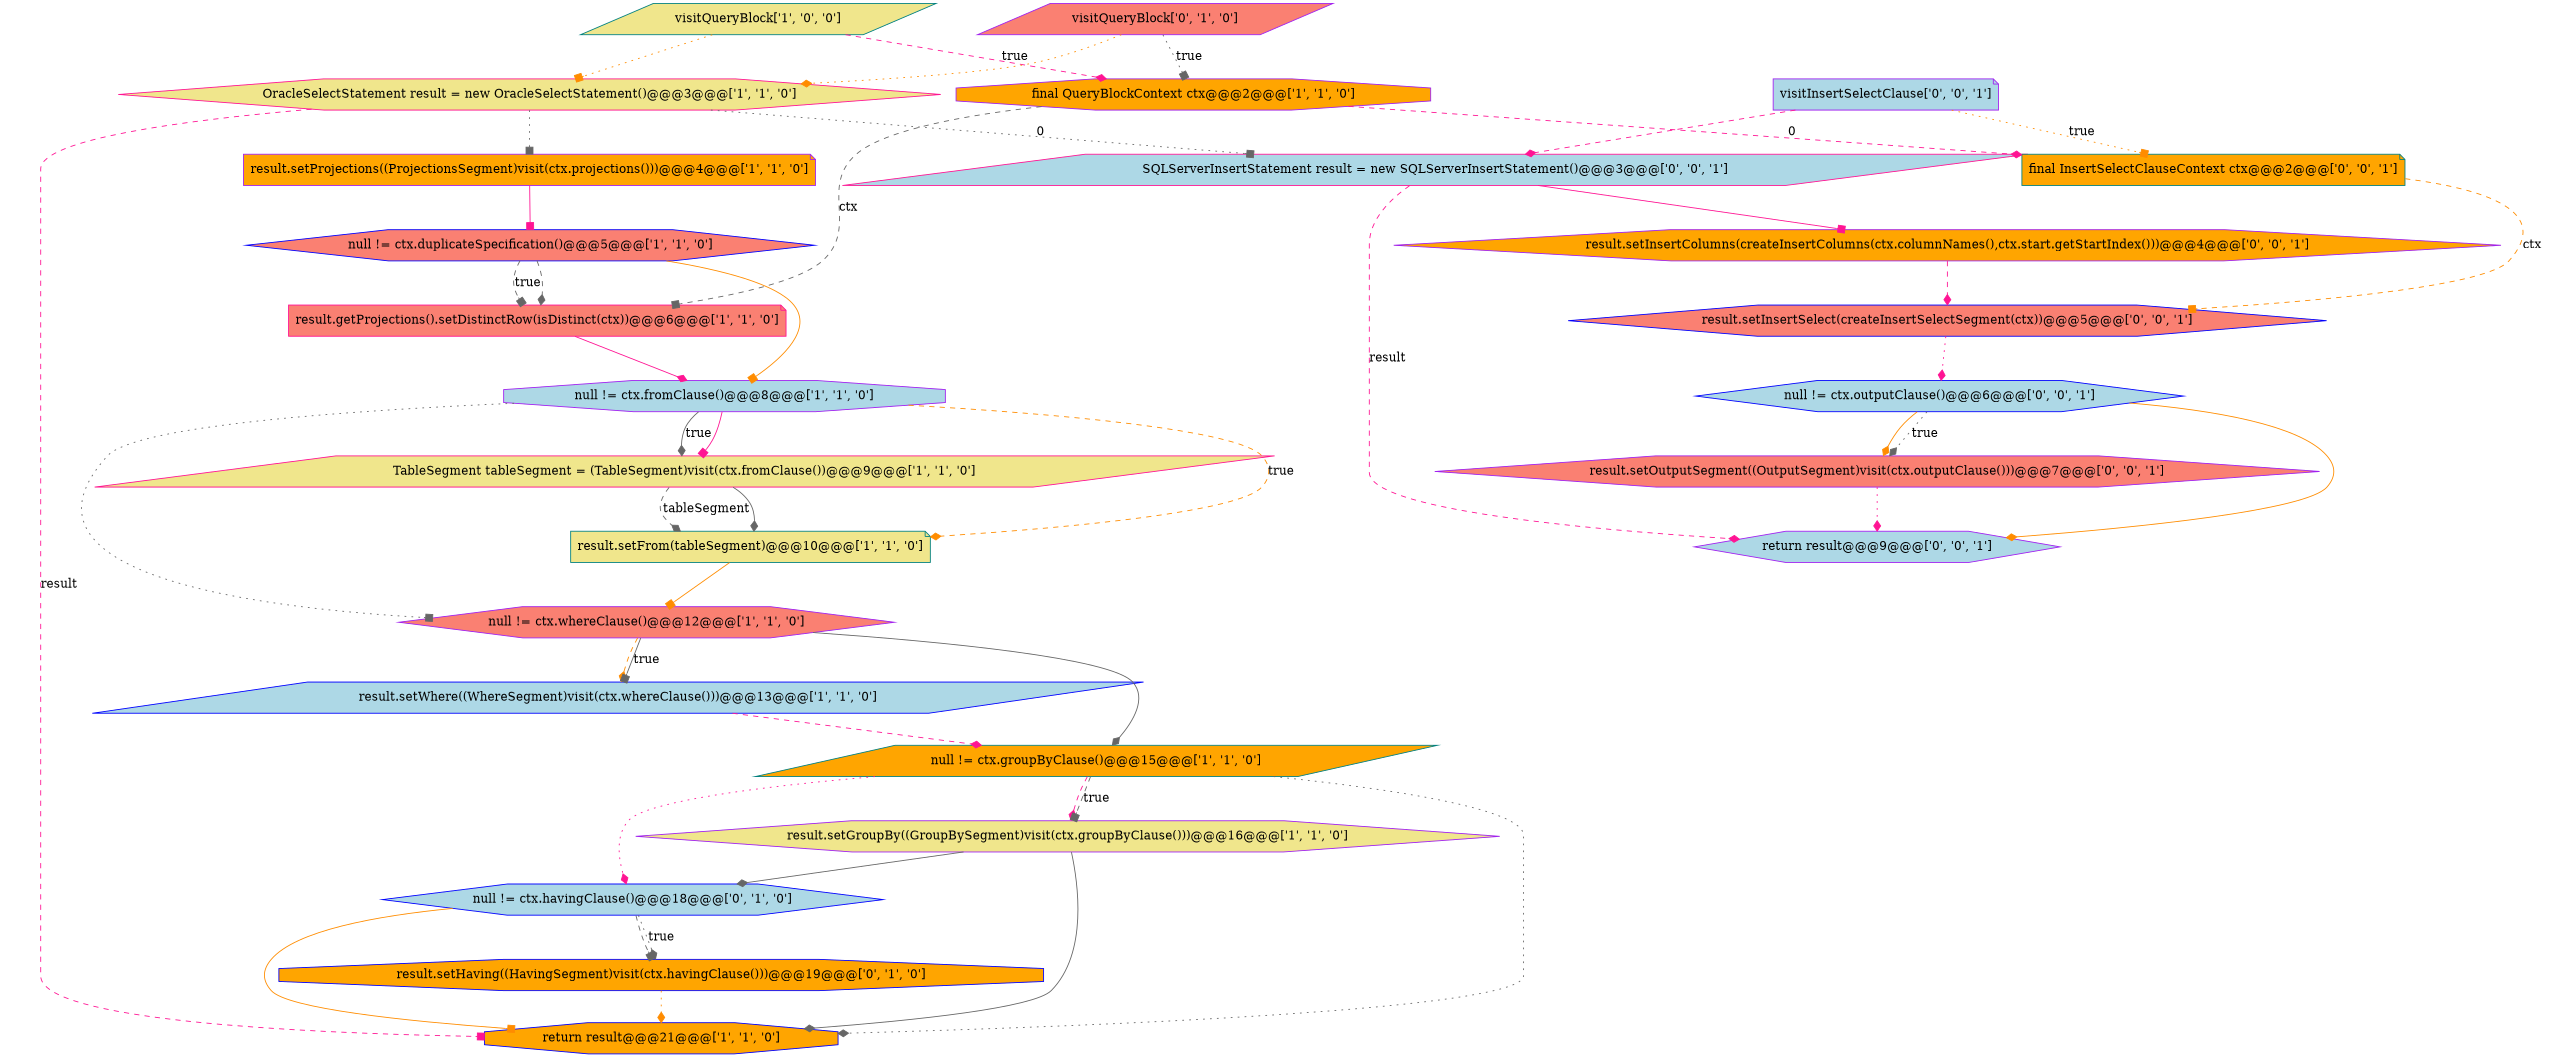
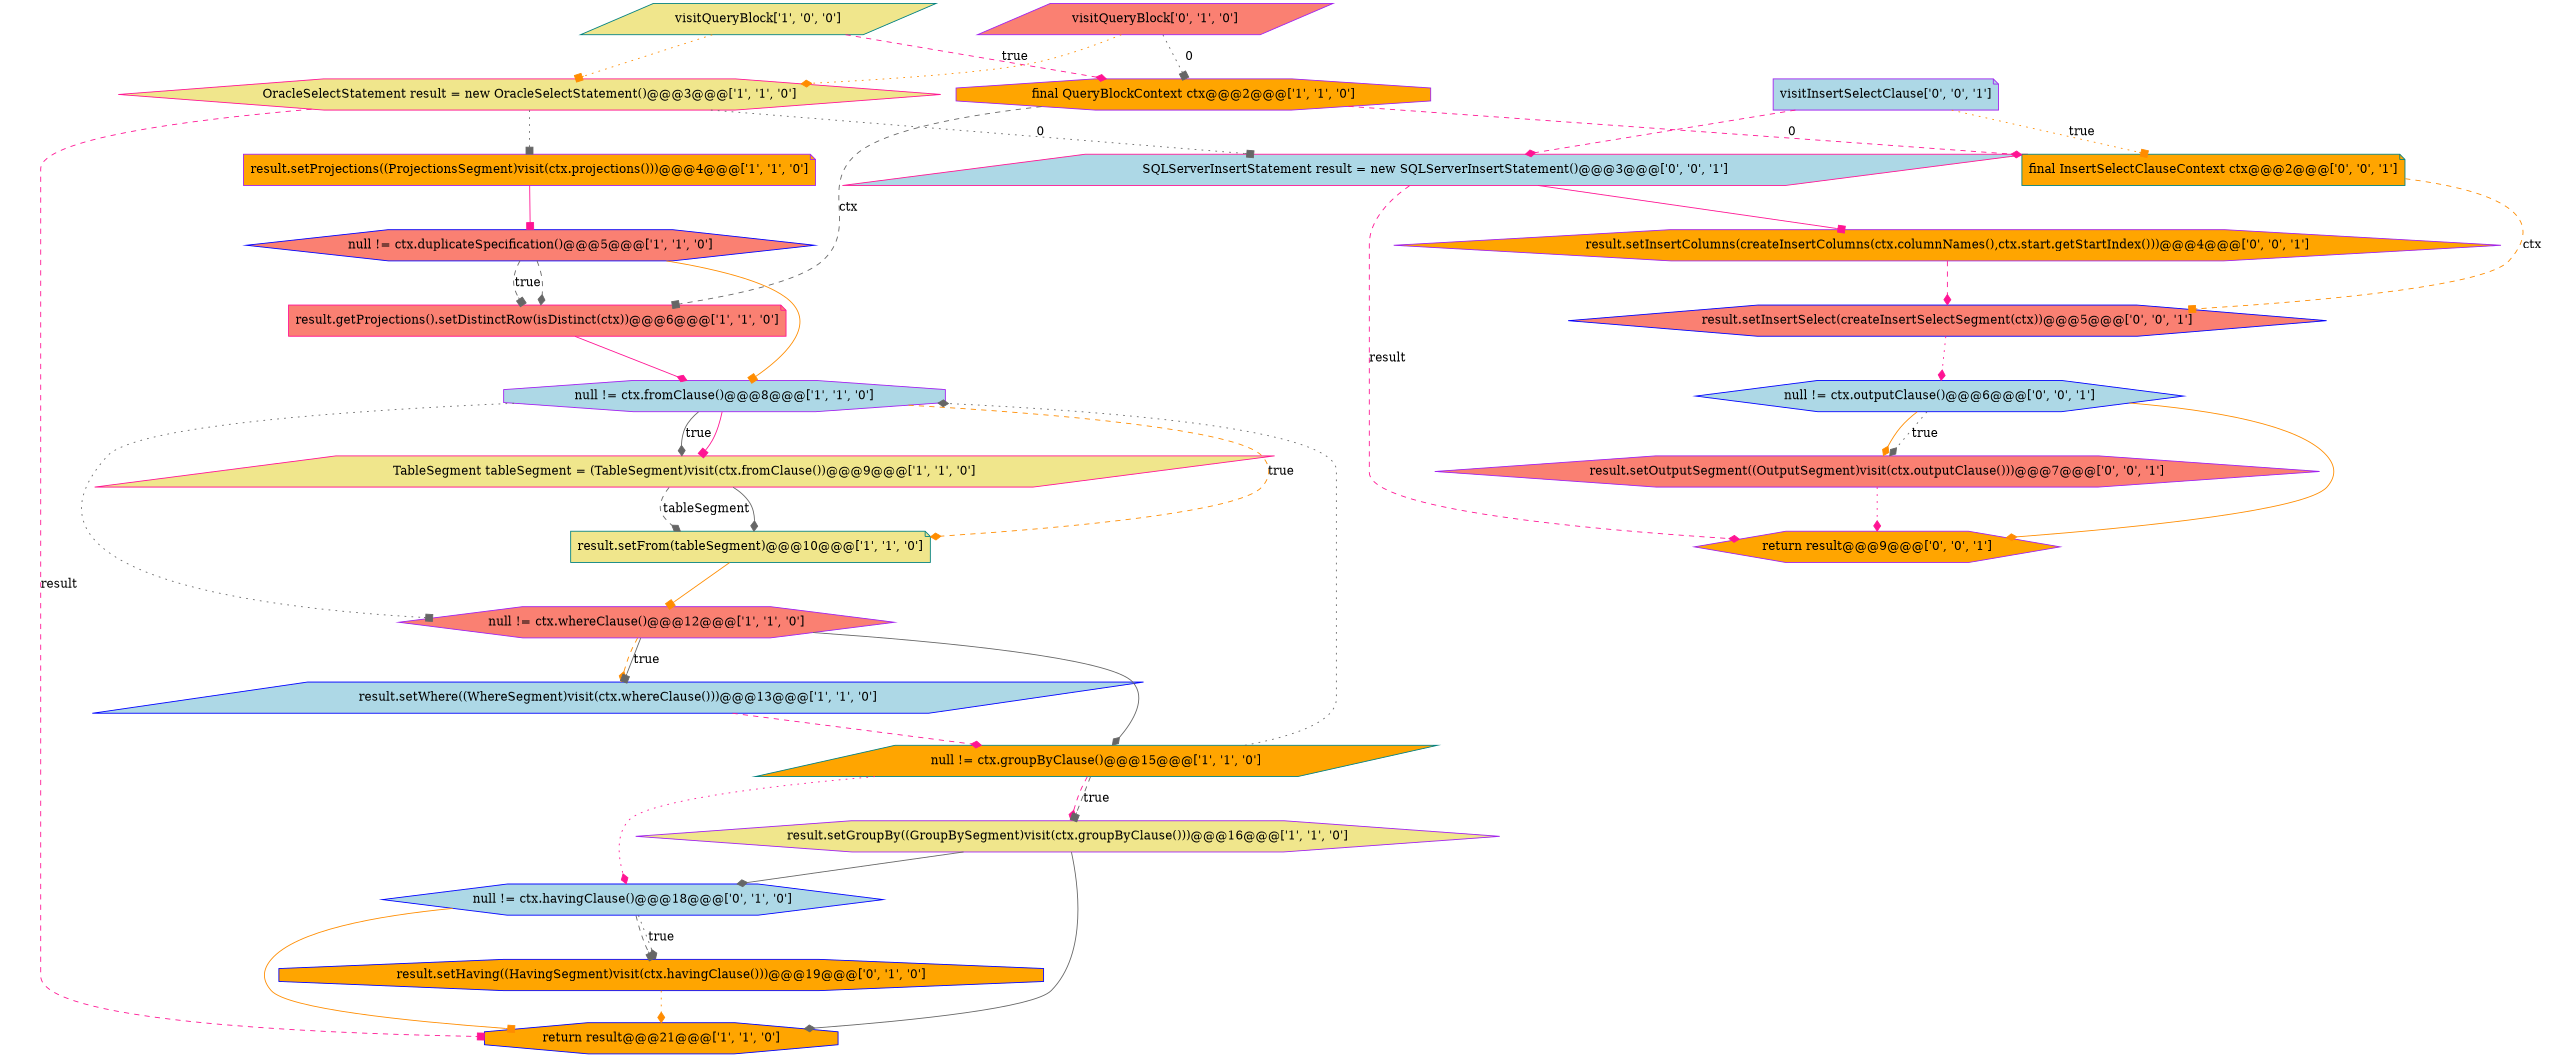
(1190, 57) -> (1190, 57)
(1877, 547) -> (1877, 547)
(1389, 1005) -> (1313, 450)
